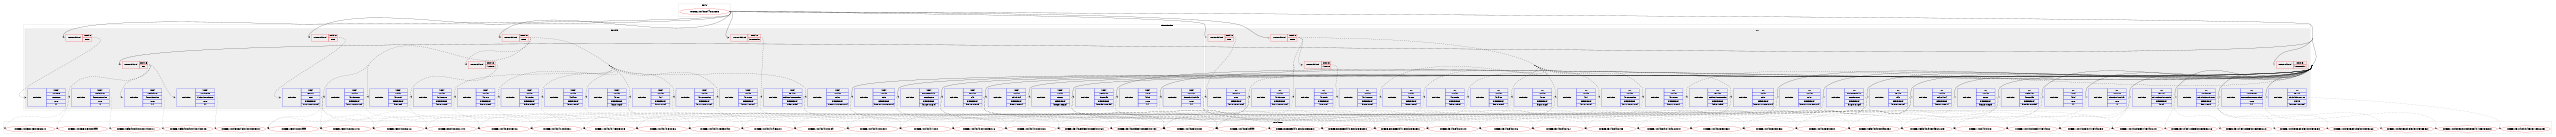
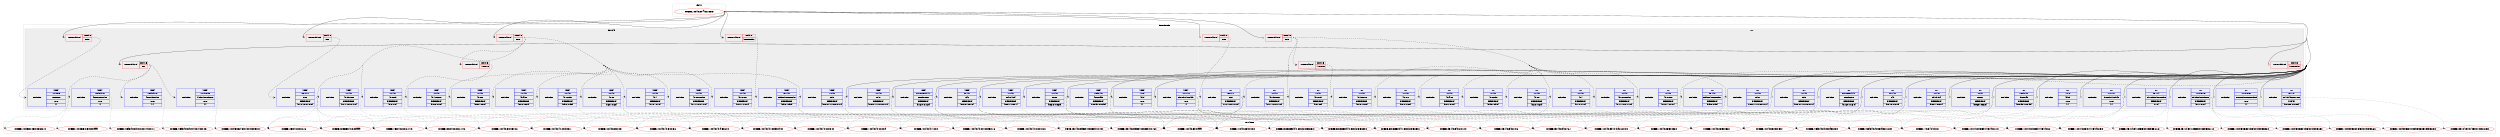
(294, 129) -> (346, 129)
(610, 129) -> (610, 129)
(1137, 129) -> (1084, 129)
(1611, 129) -> none
(2467, 129) -> (2413, 129)
